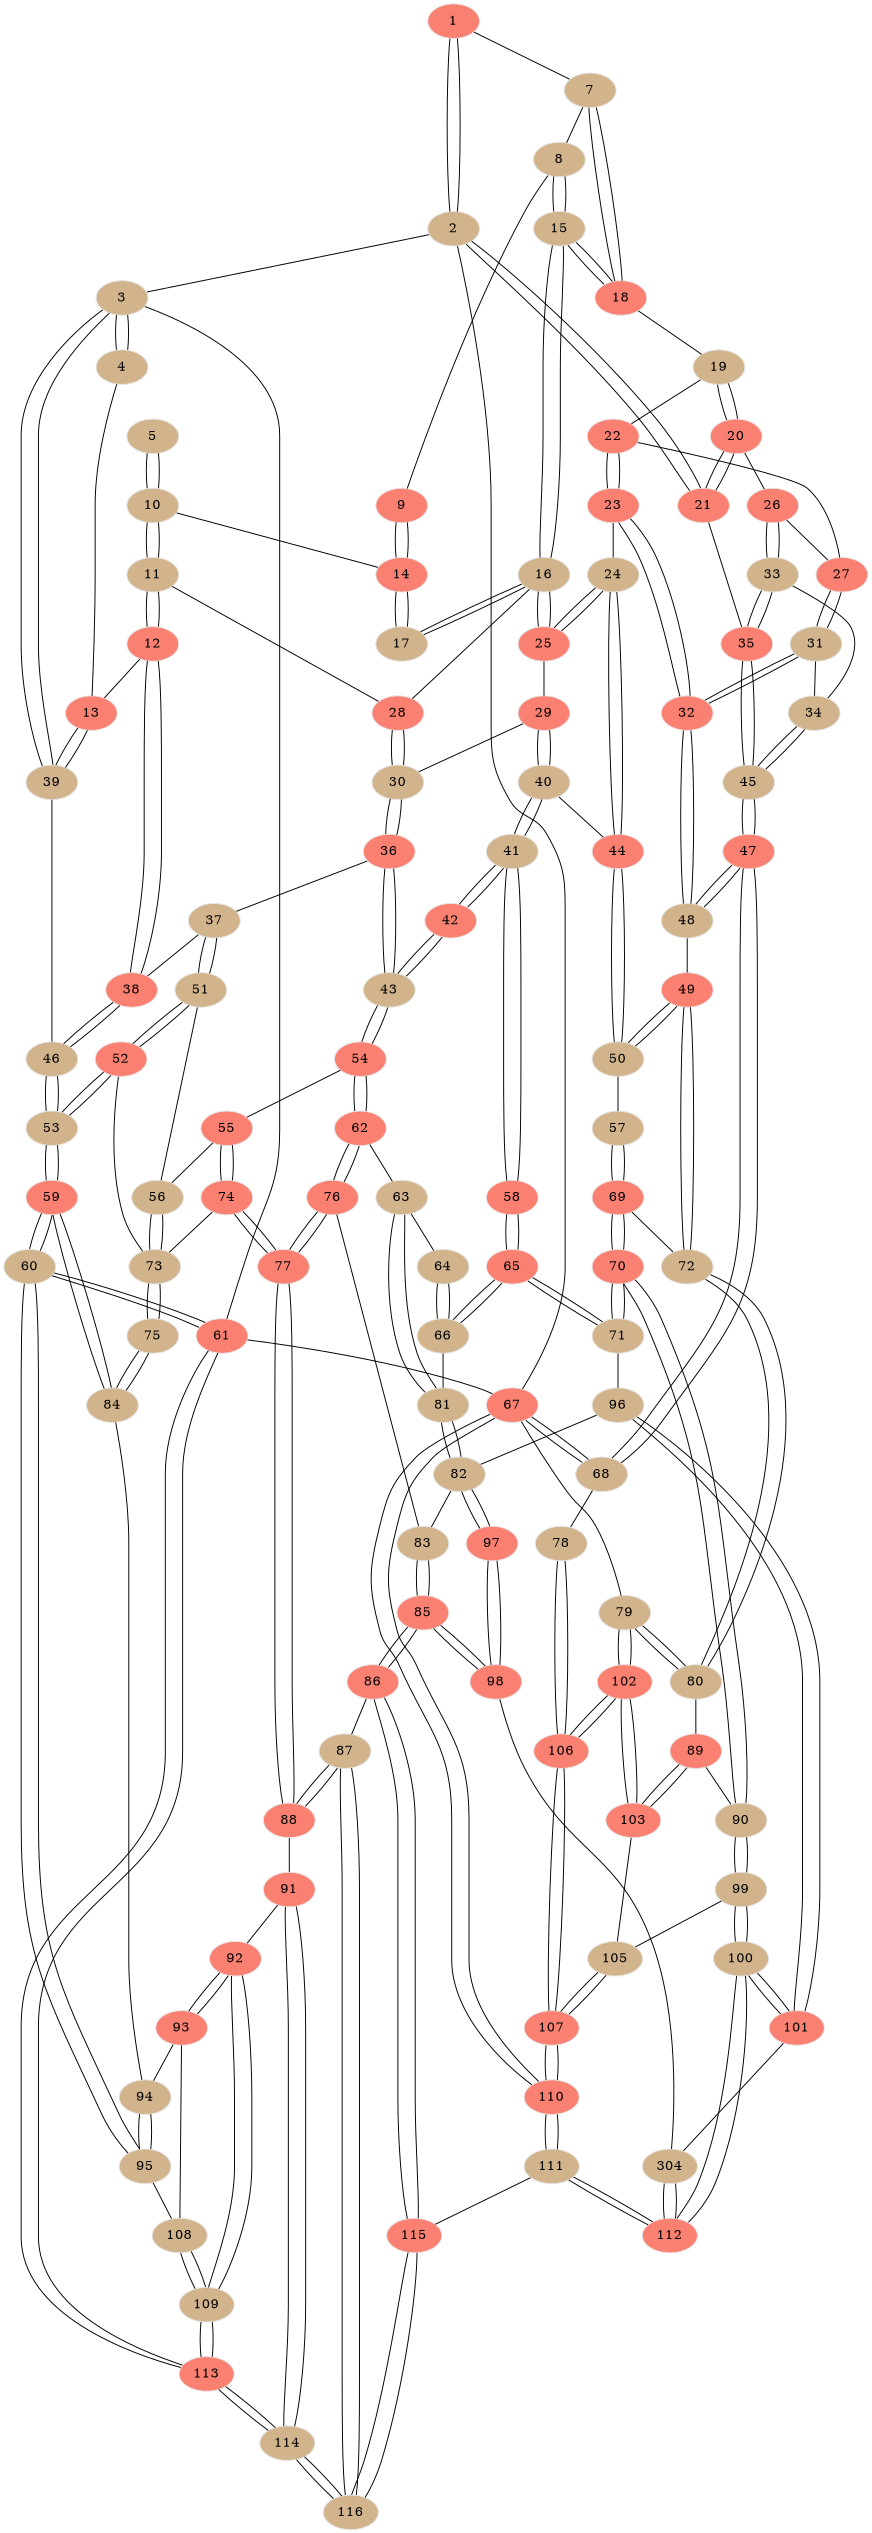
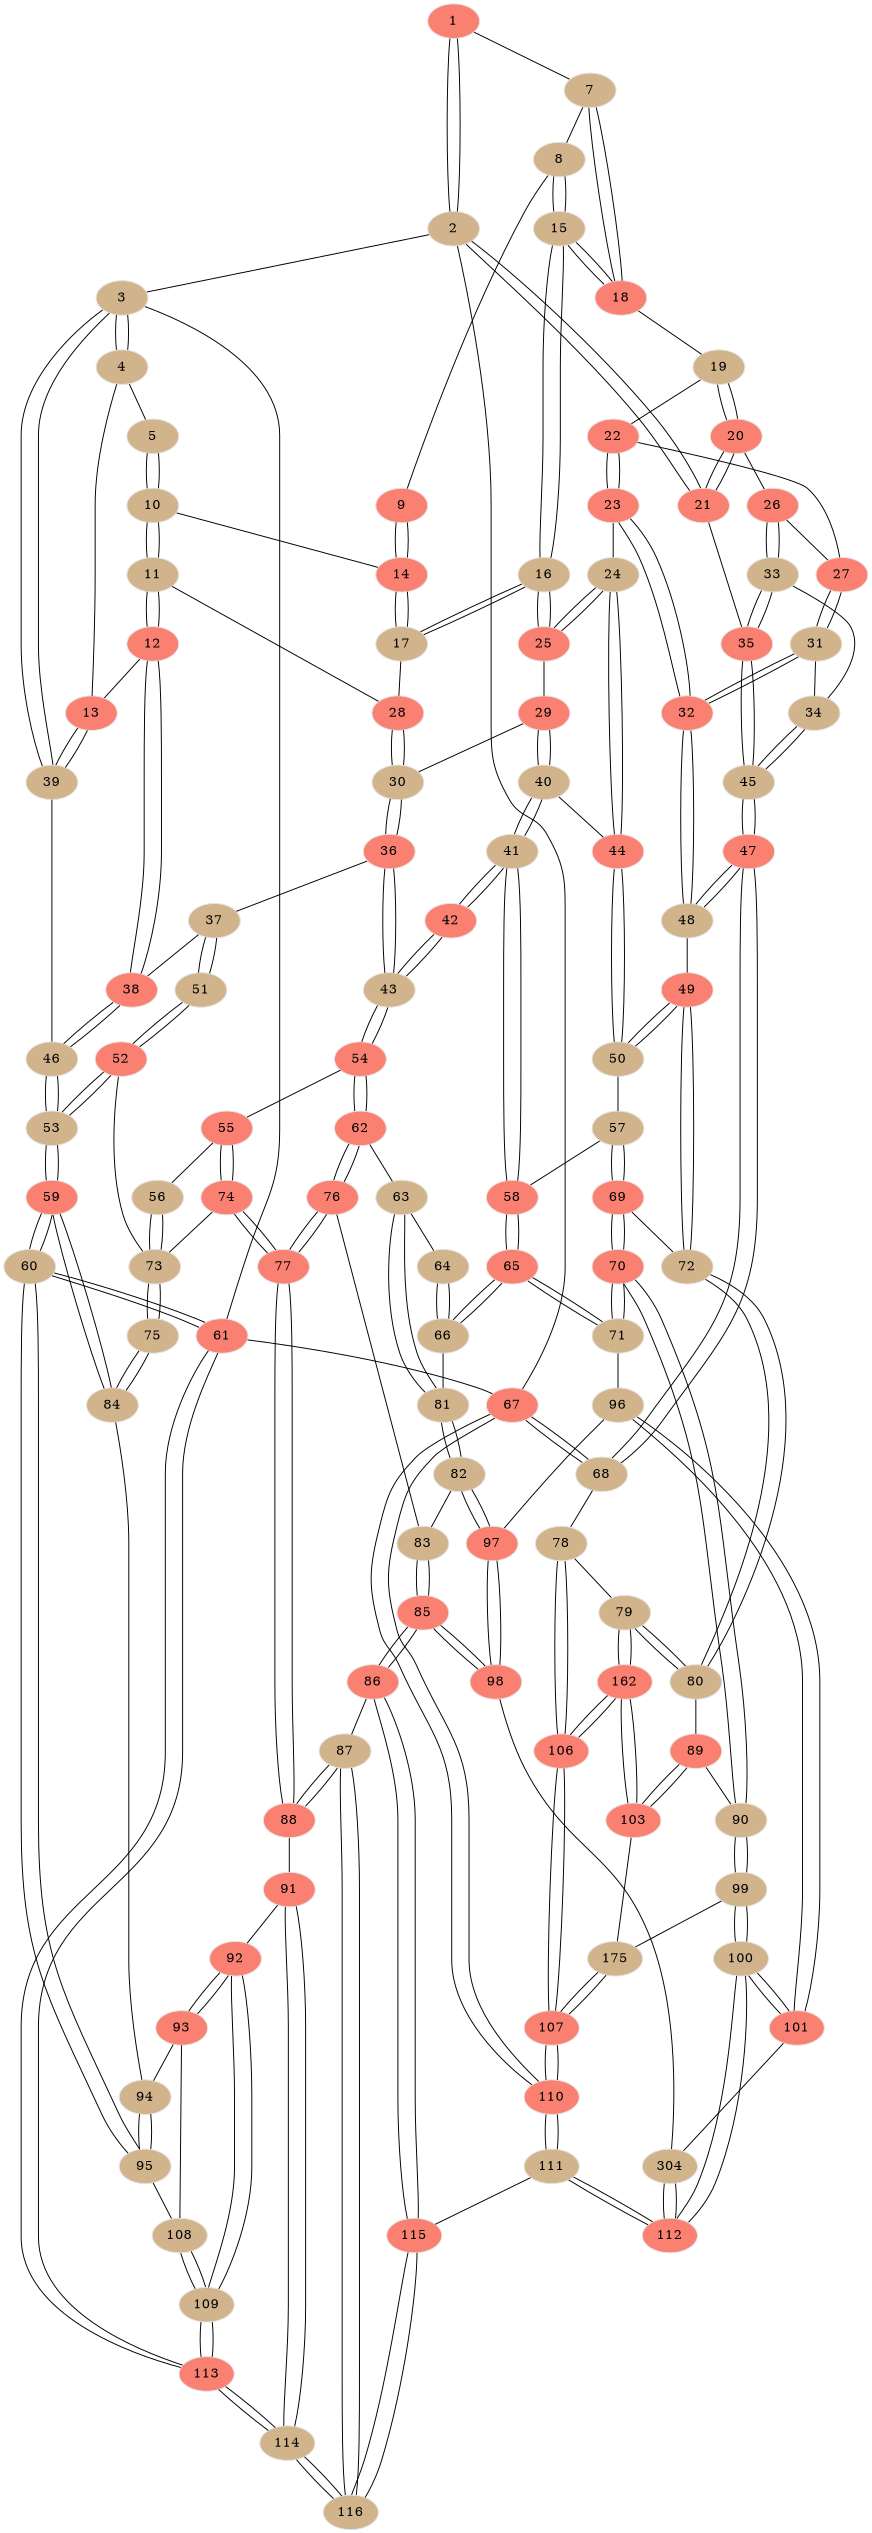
none -> (137, 402)
(471, 644) -> (400, 679)
(179, 1094) -> none
none -> (572, 1159)
(527, 1445) -> (553, 1473)
(575, 1501) -> (593, 1578)
(625, 1682) -> (625, 1682)
(615, 1959) -> (615, 1959)
